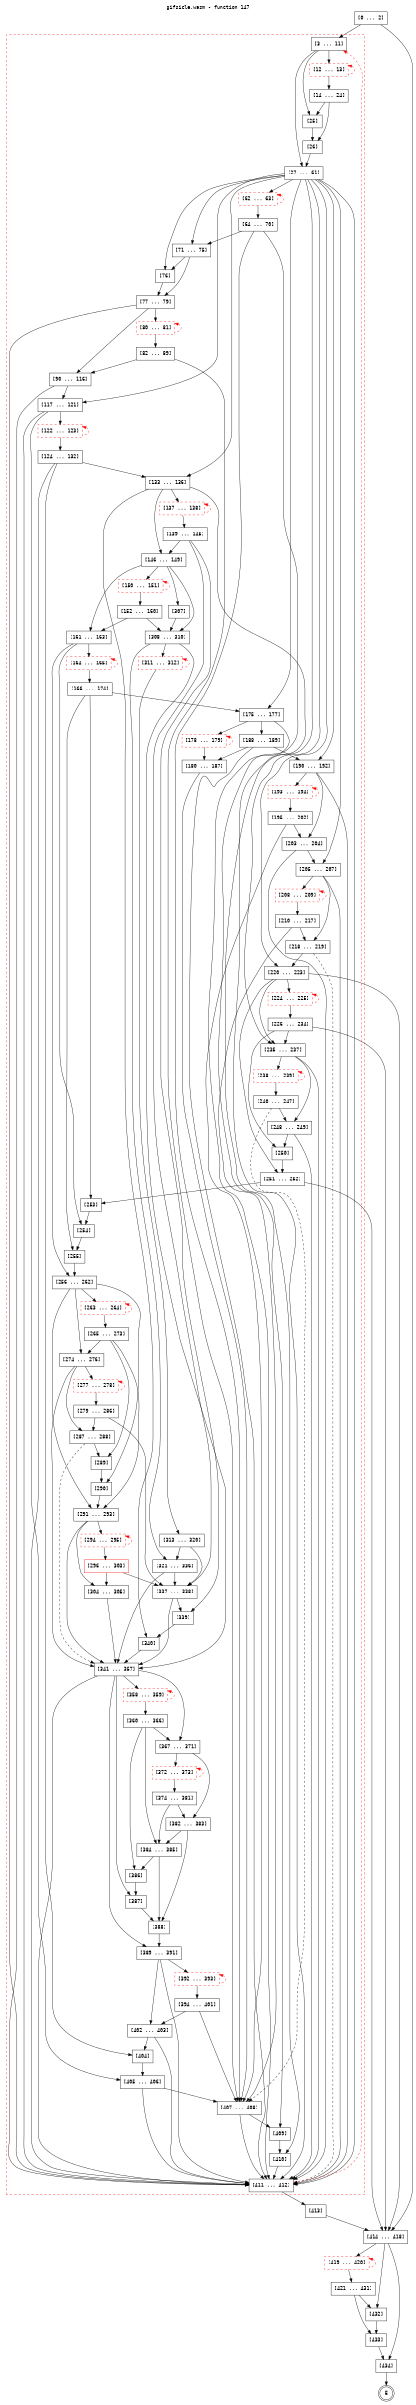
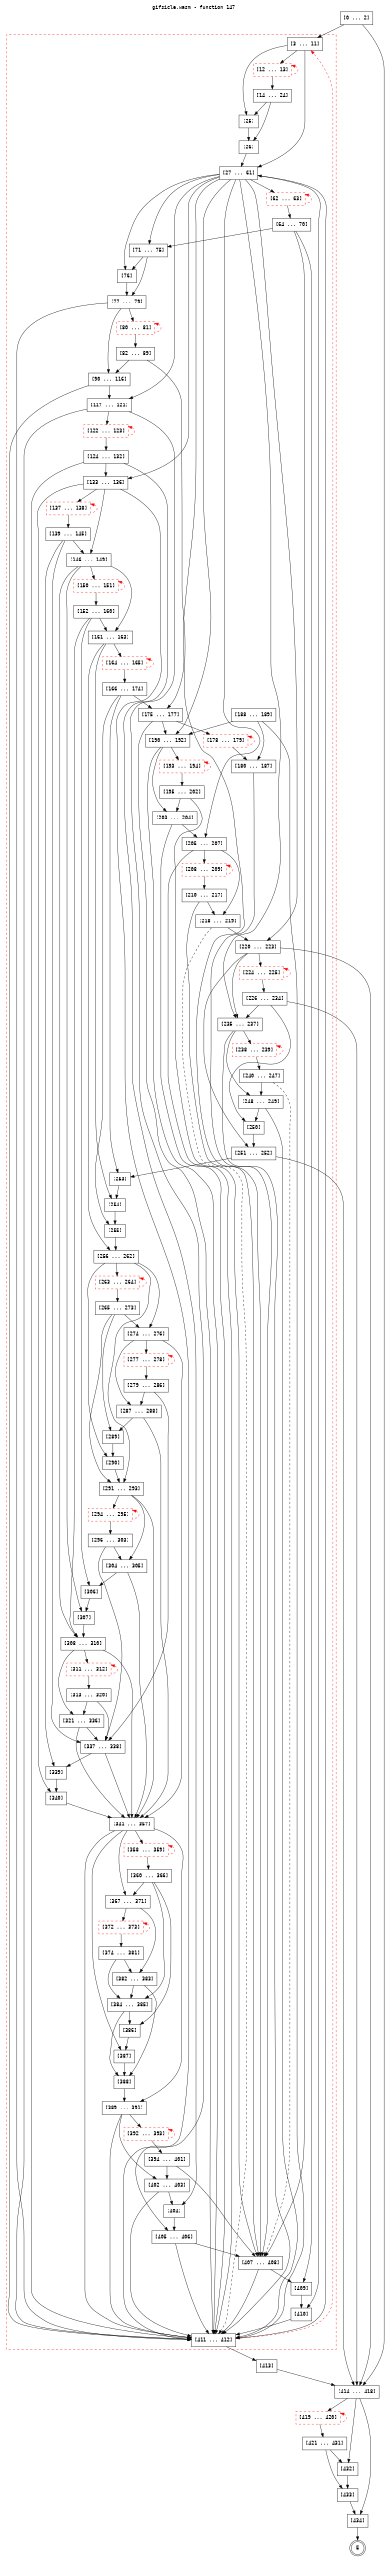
(262, 726) -> (164, 726)
(354, 1192) -> (326, 1268)
(60, 1556) -> (161, 1619)
(106, 1566) -> (110, 1540)
none -> (91, 1592)
